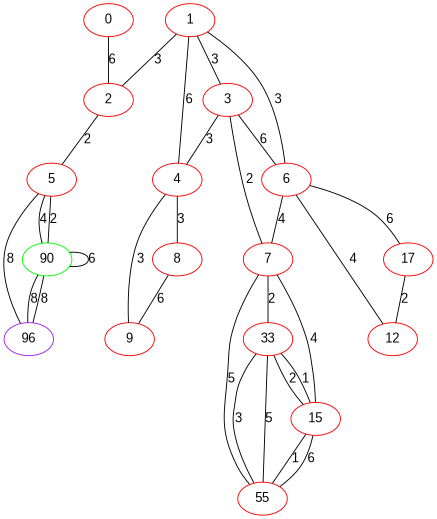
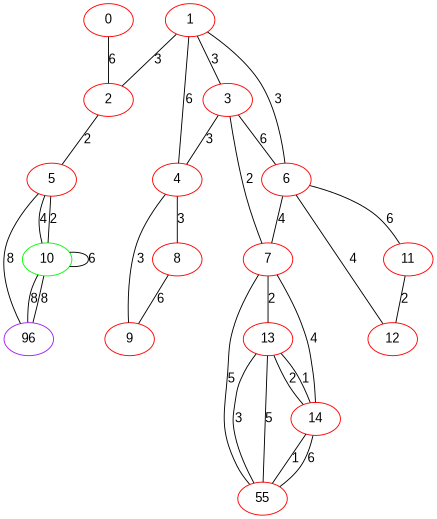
(47, 259) -> (47, 259)
(408, 259) -> (408, 259)
(268, 339) -> (268, 339)
(316, 419) -> (316, 419)
